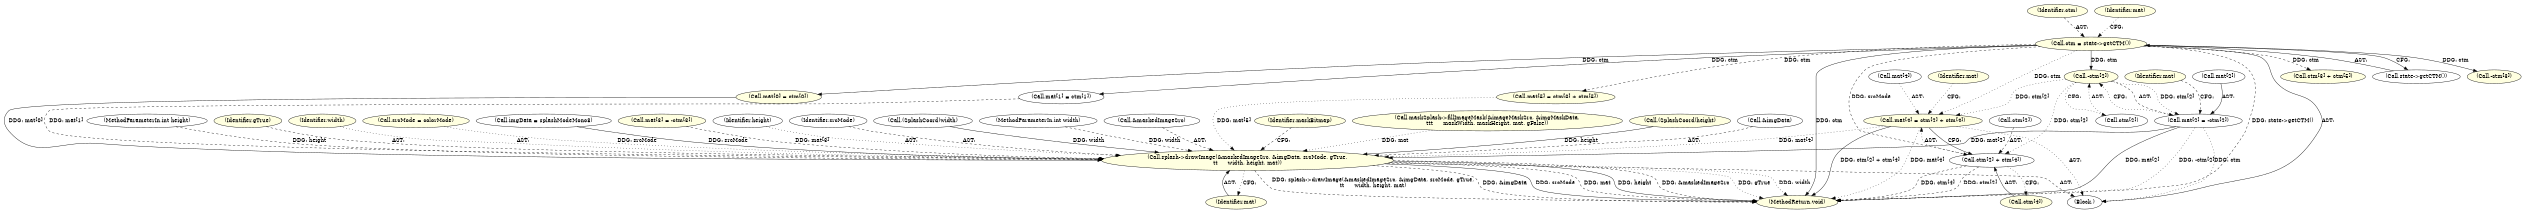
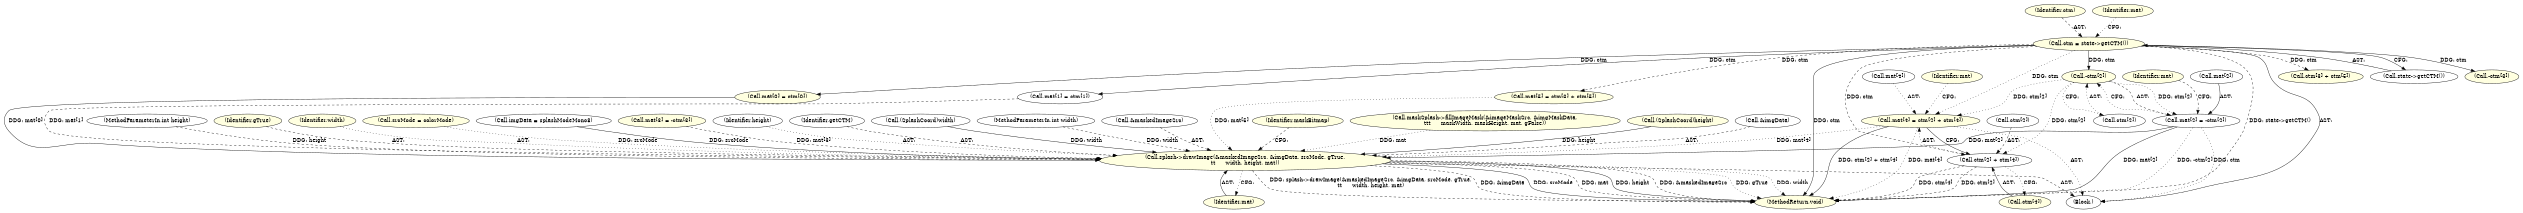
(1871, 97) -> (1860, 97)
(828, 121) -> (827, 121)
